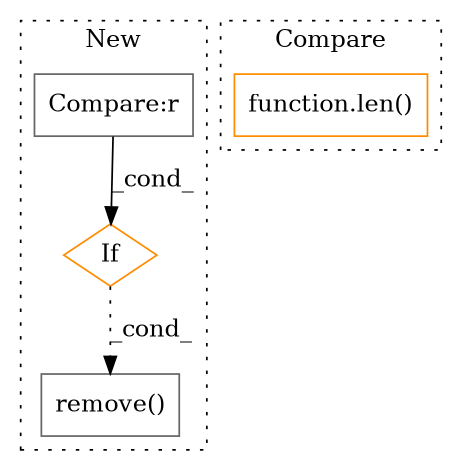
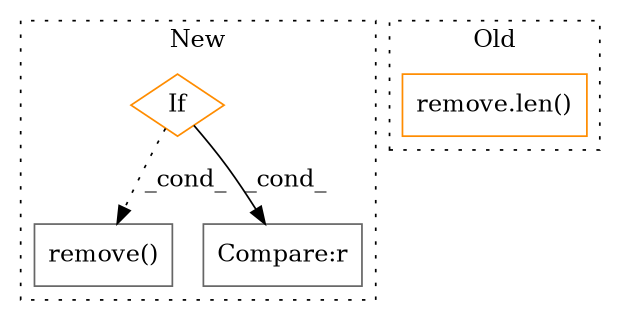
(331, 41) -> (495, 41)
(331, 105) -> (495, 105)
(112, 172) -> (227, 166)
